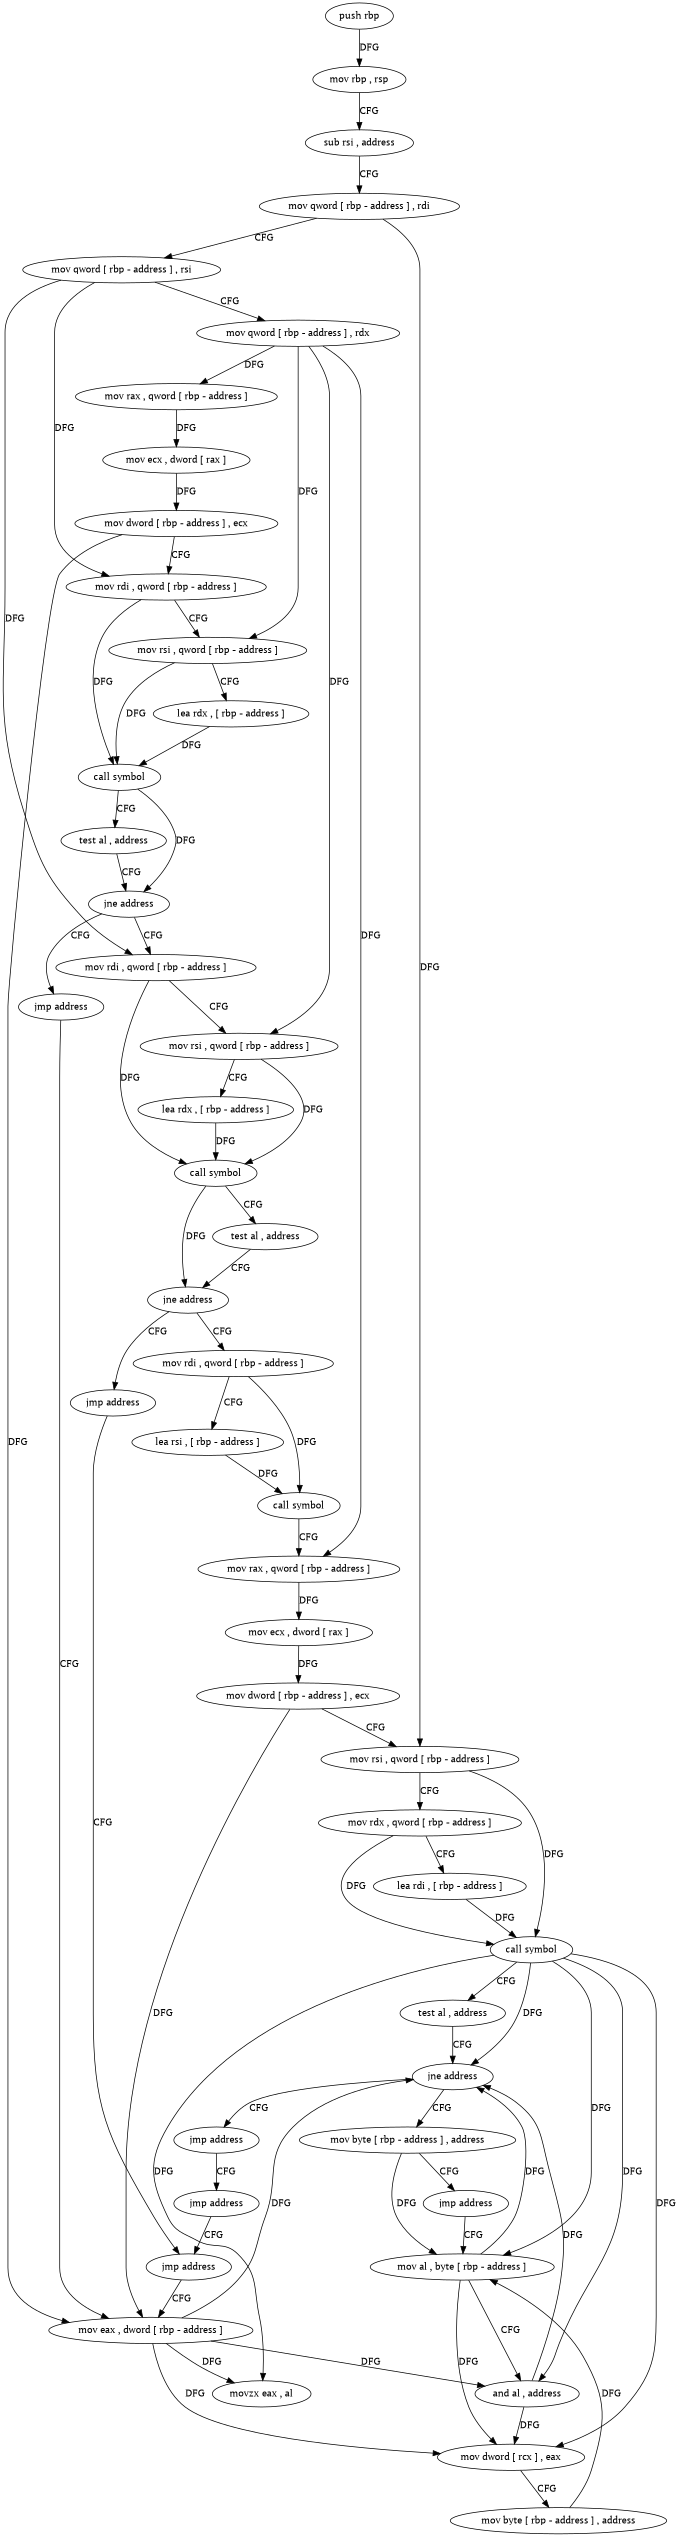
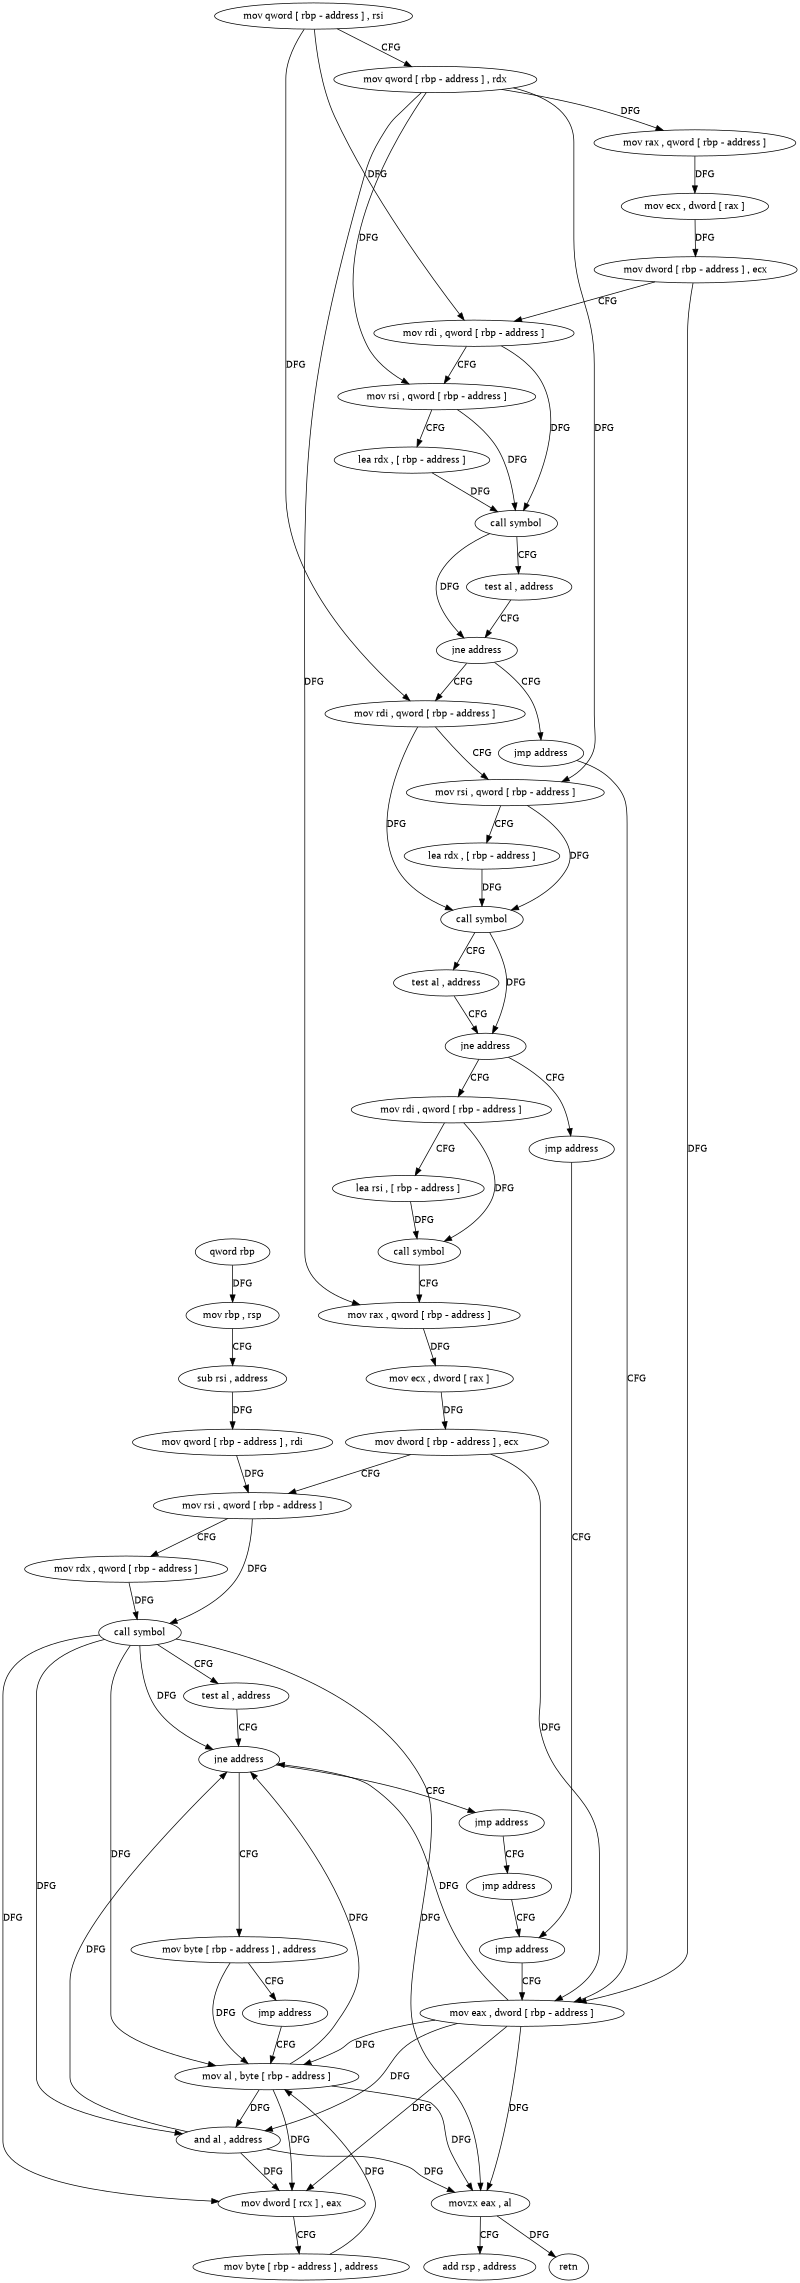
(359, 16) -> (233, 1252)
(369, 175) -> (243, 1411)
(244, 237) -> none
(450, 1886) -> none
none -> (370, 2034)
none -> (426, 2101)
none -> (361, 2157)
none -> (480, 2267)
none -> (569, 2267)
(511, 2330) -> (260, 2108)
